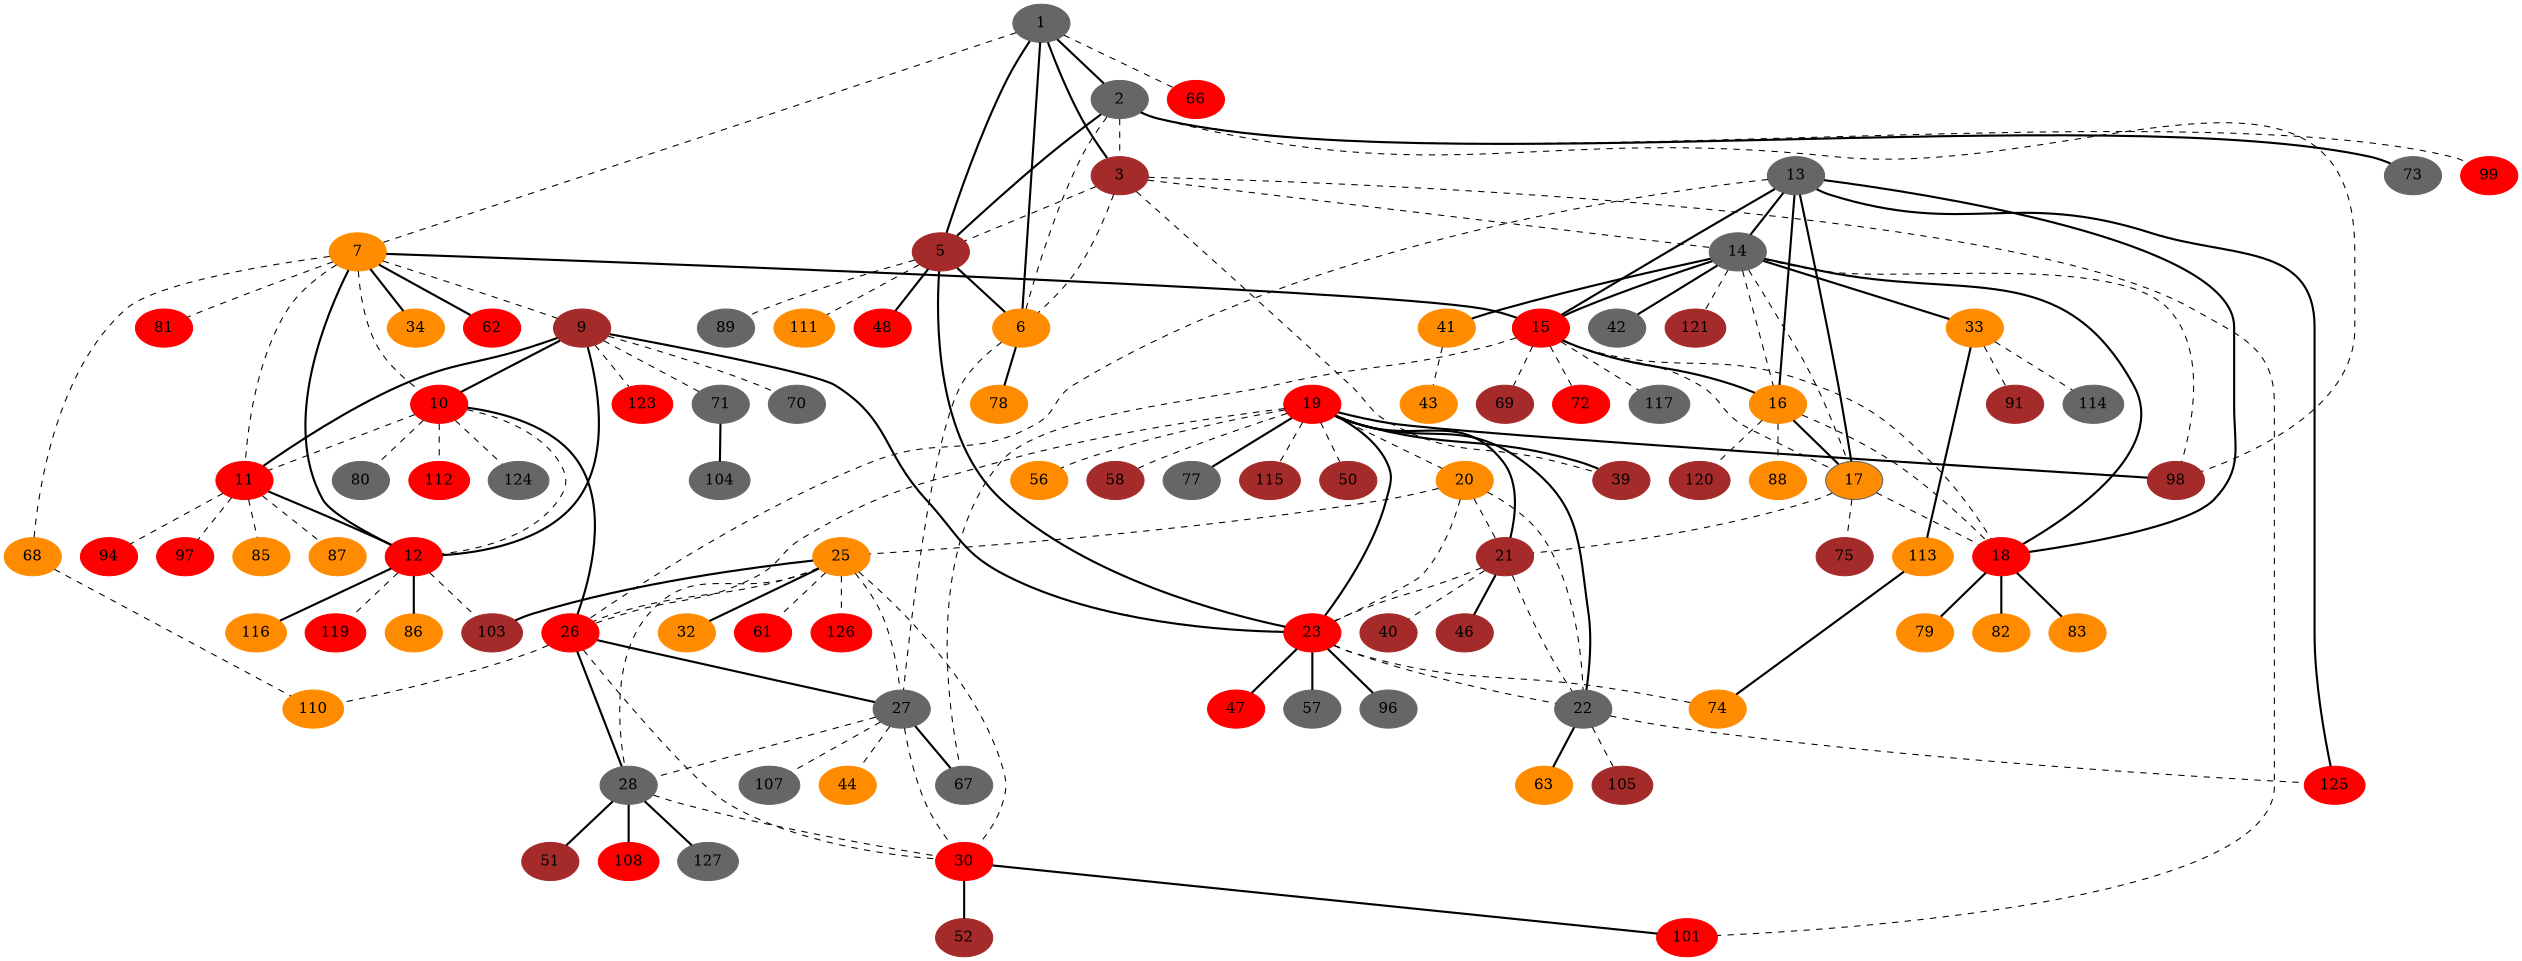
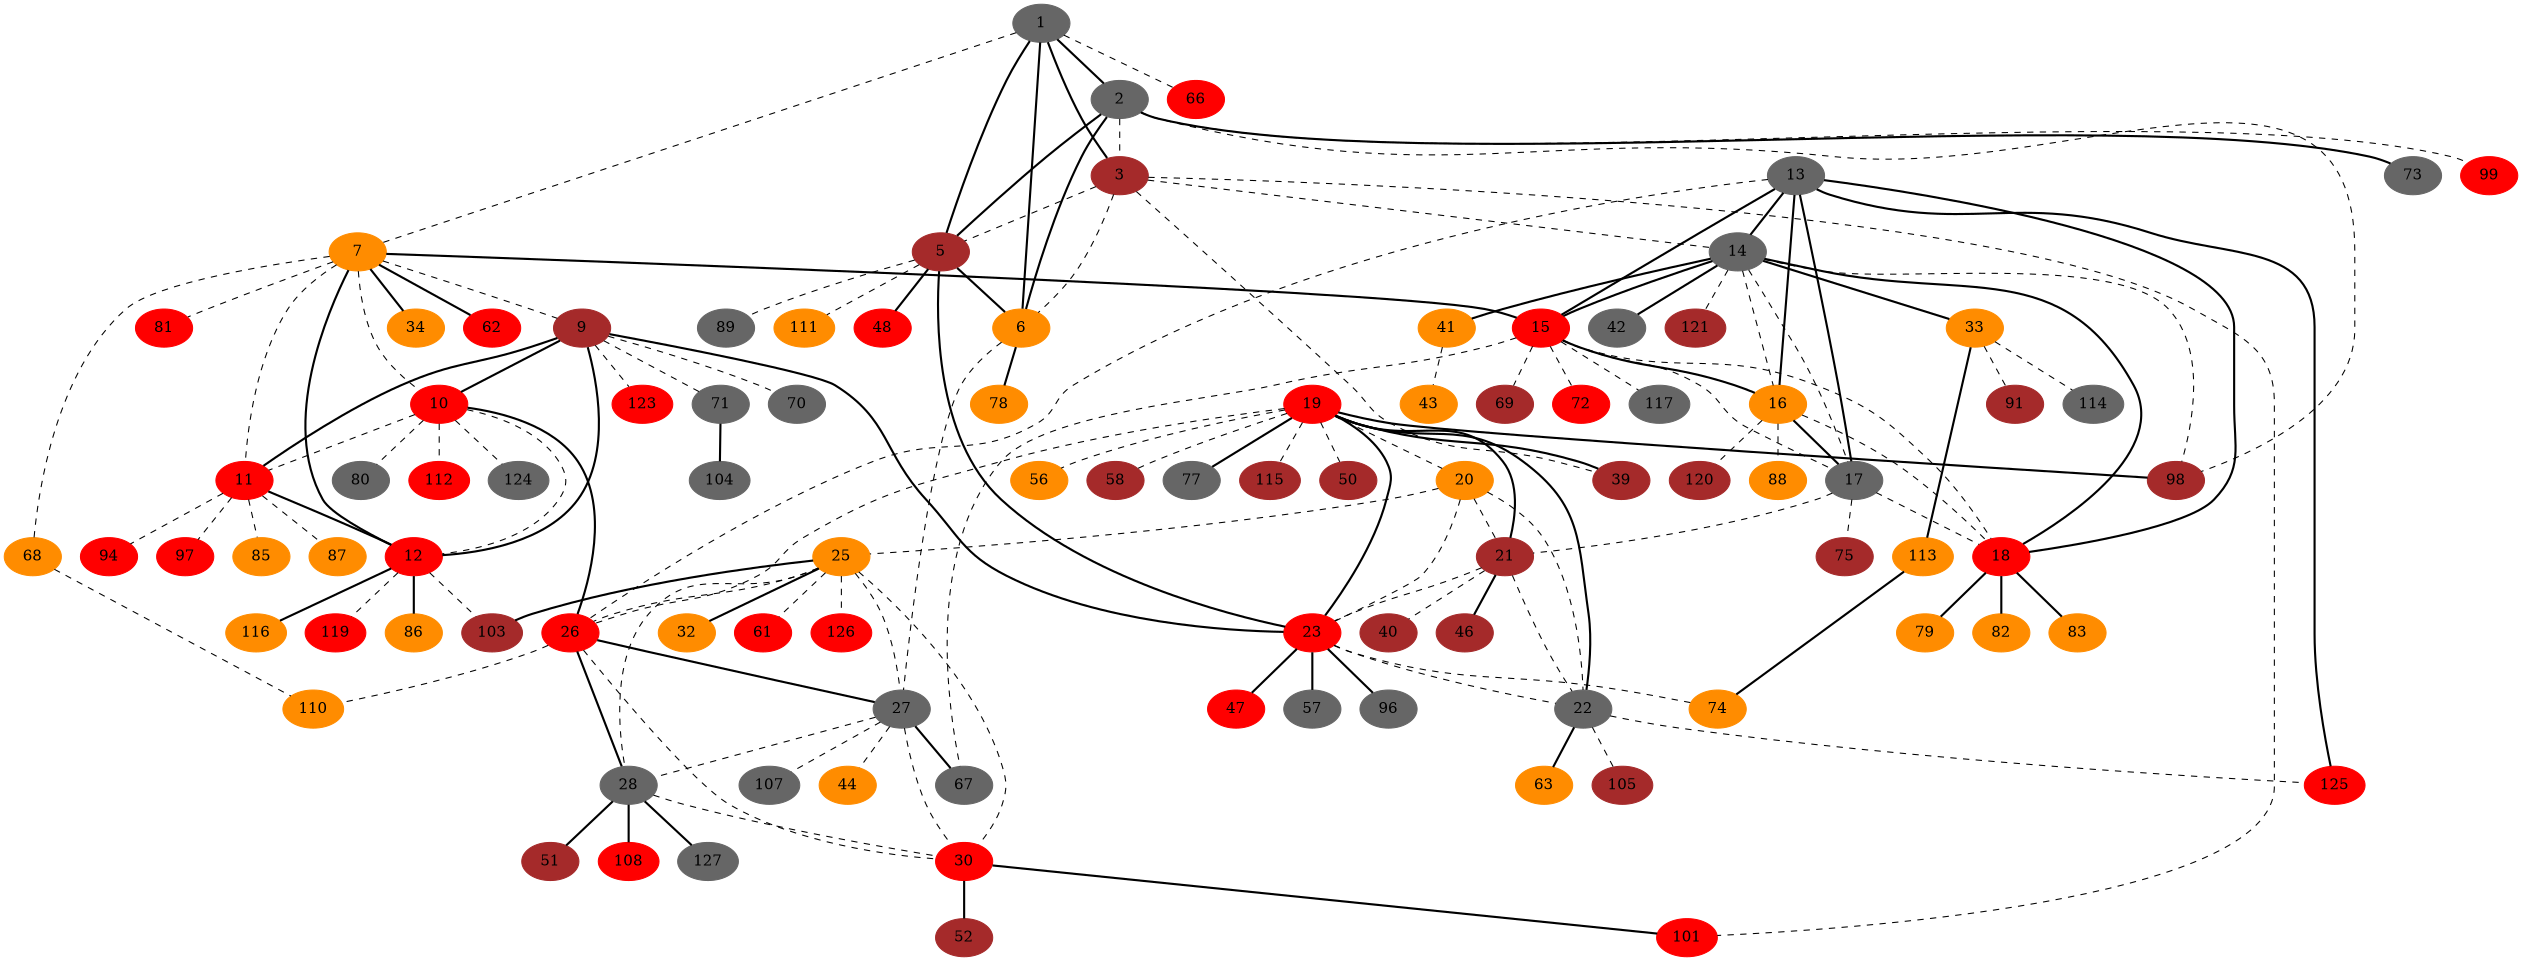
(1059, 209) -> (1059, 209)
(1854, 480) -> (1854, 480)
